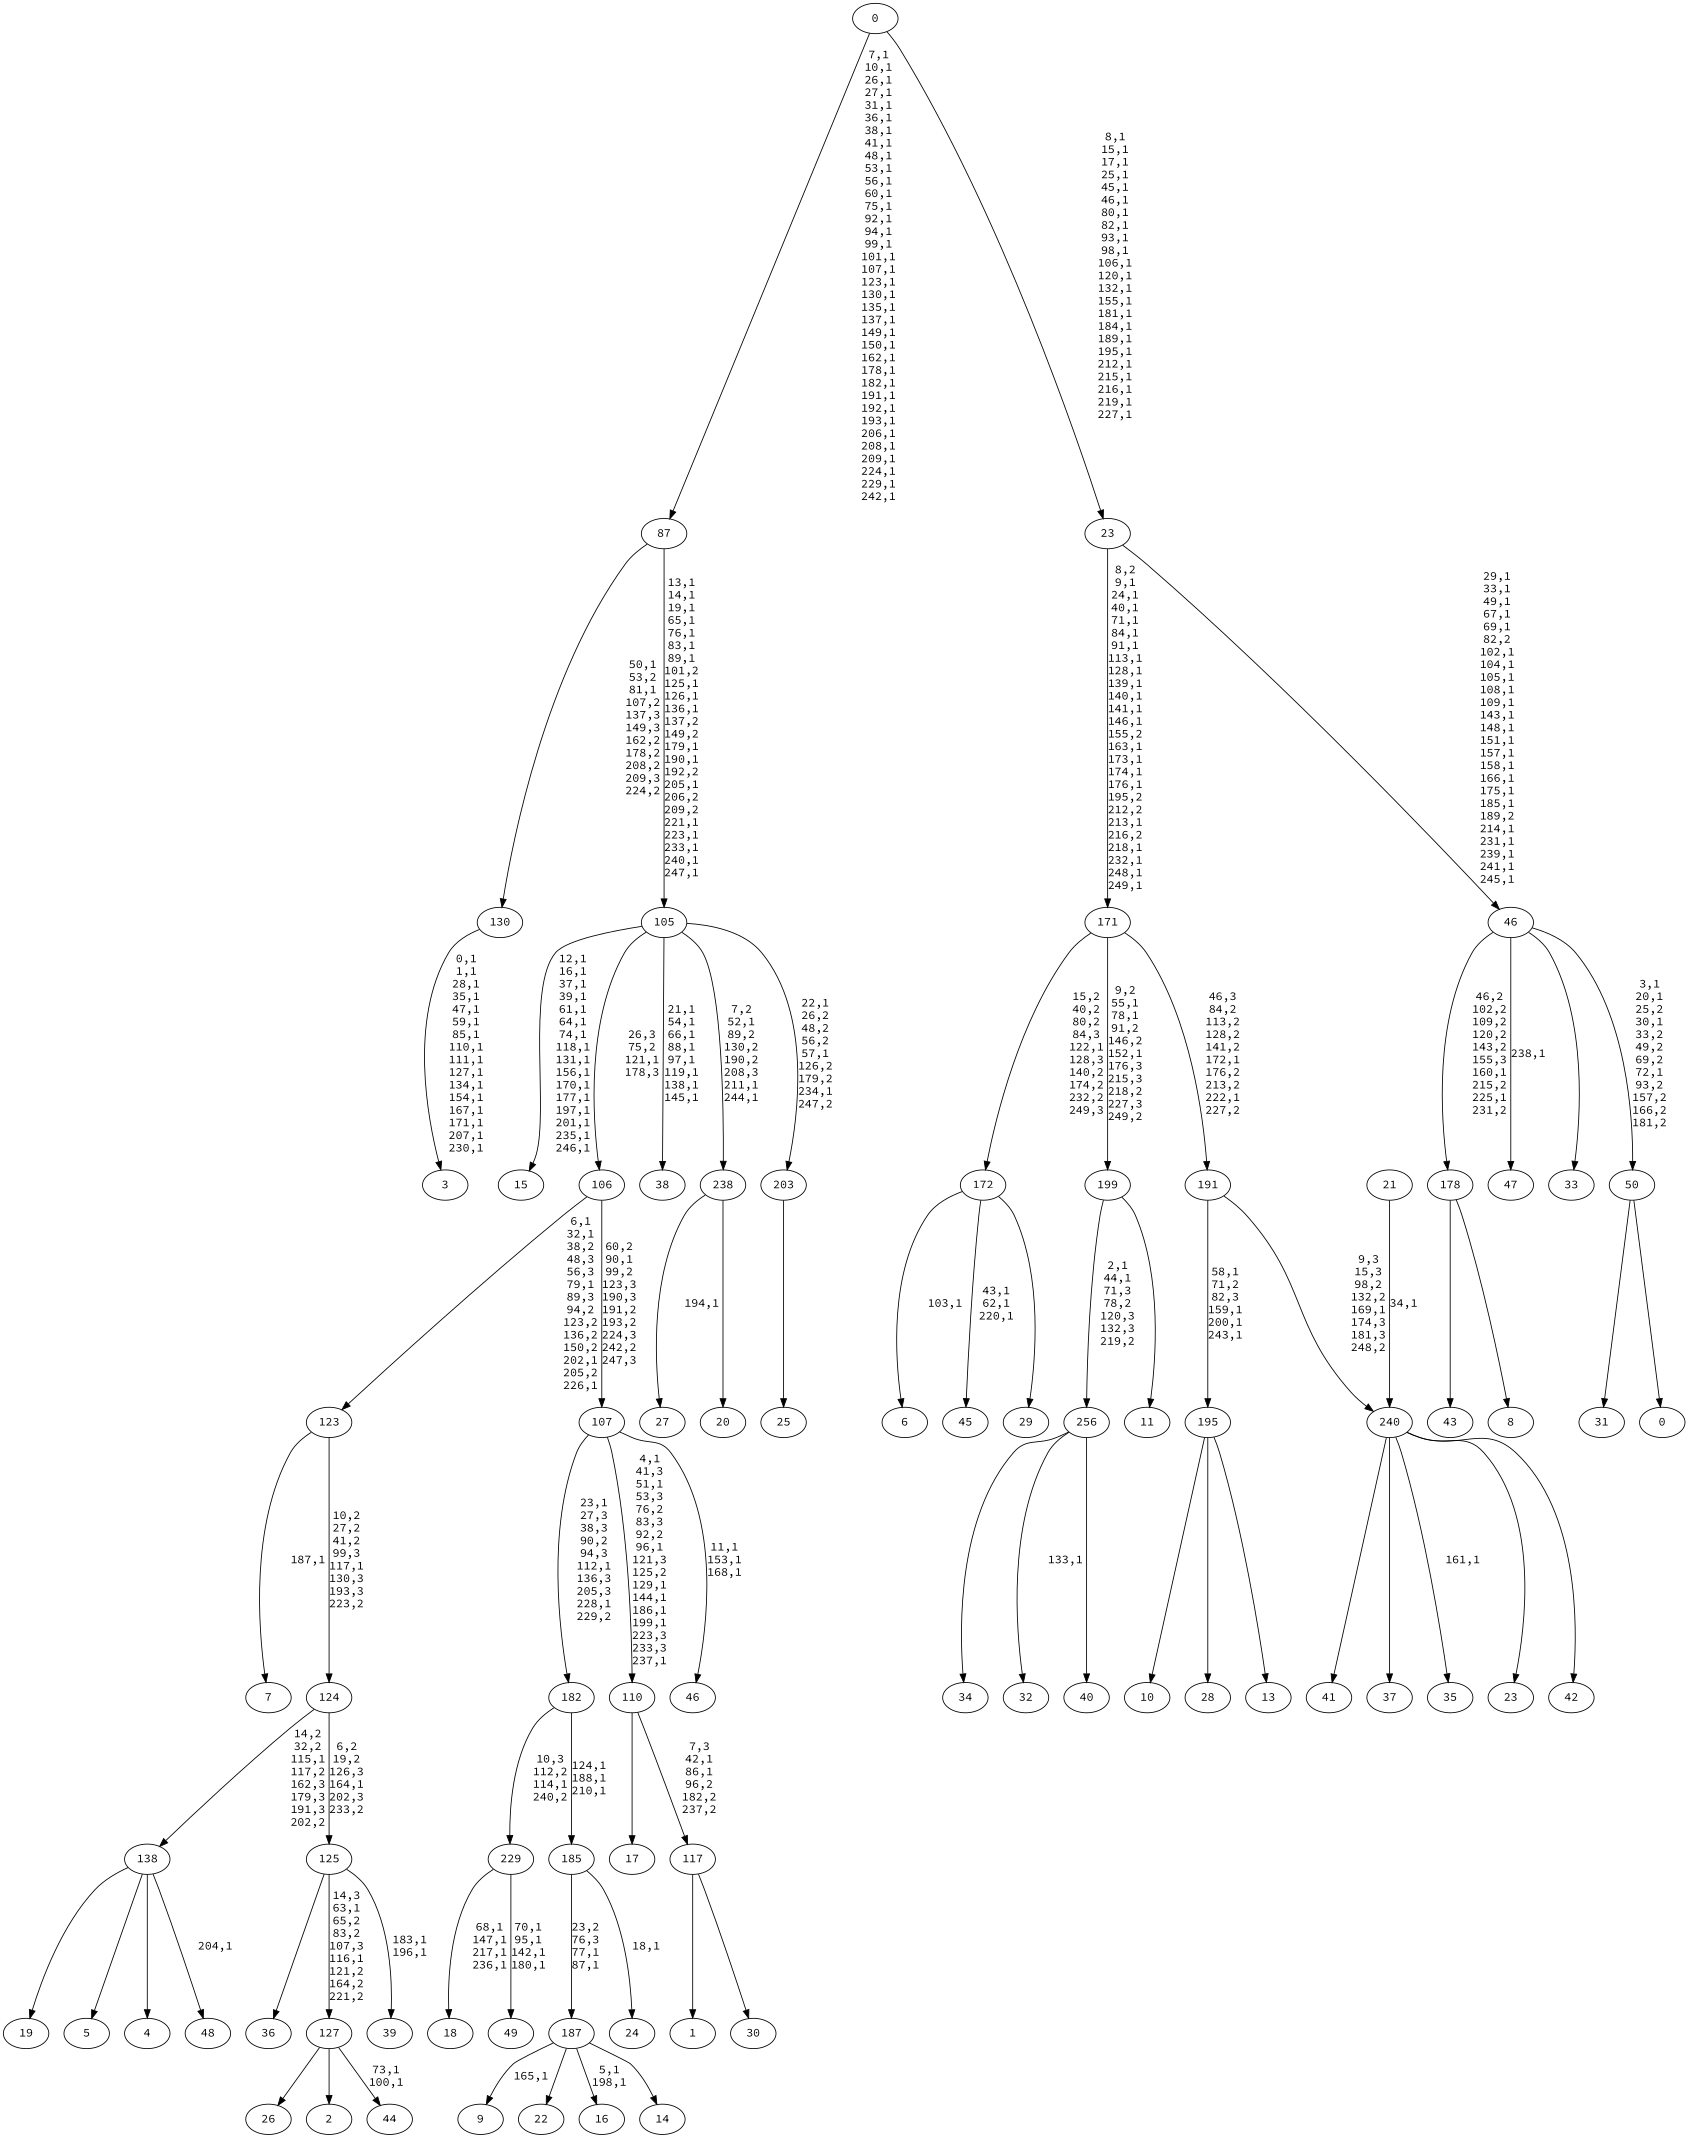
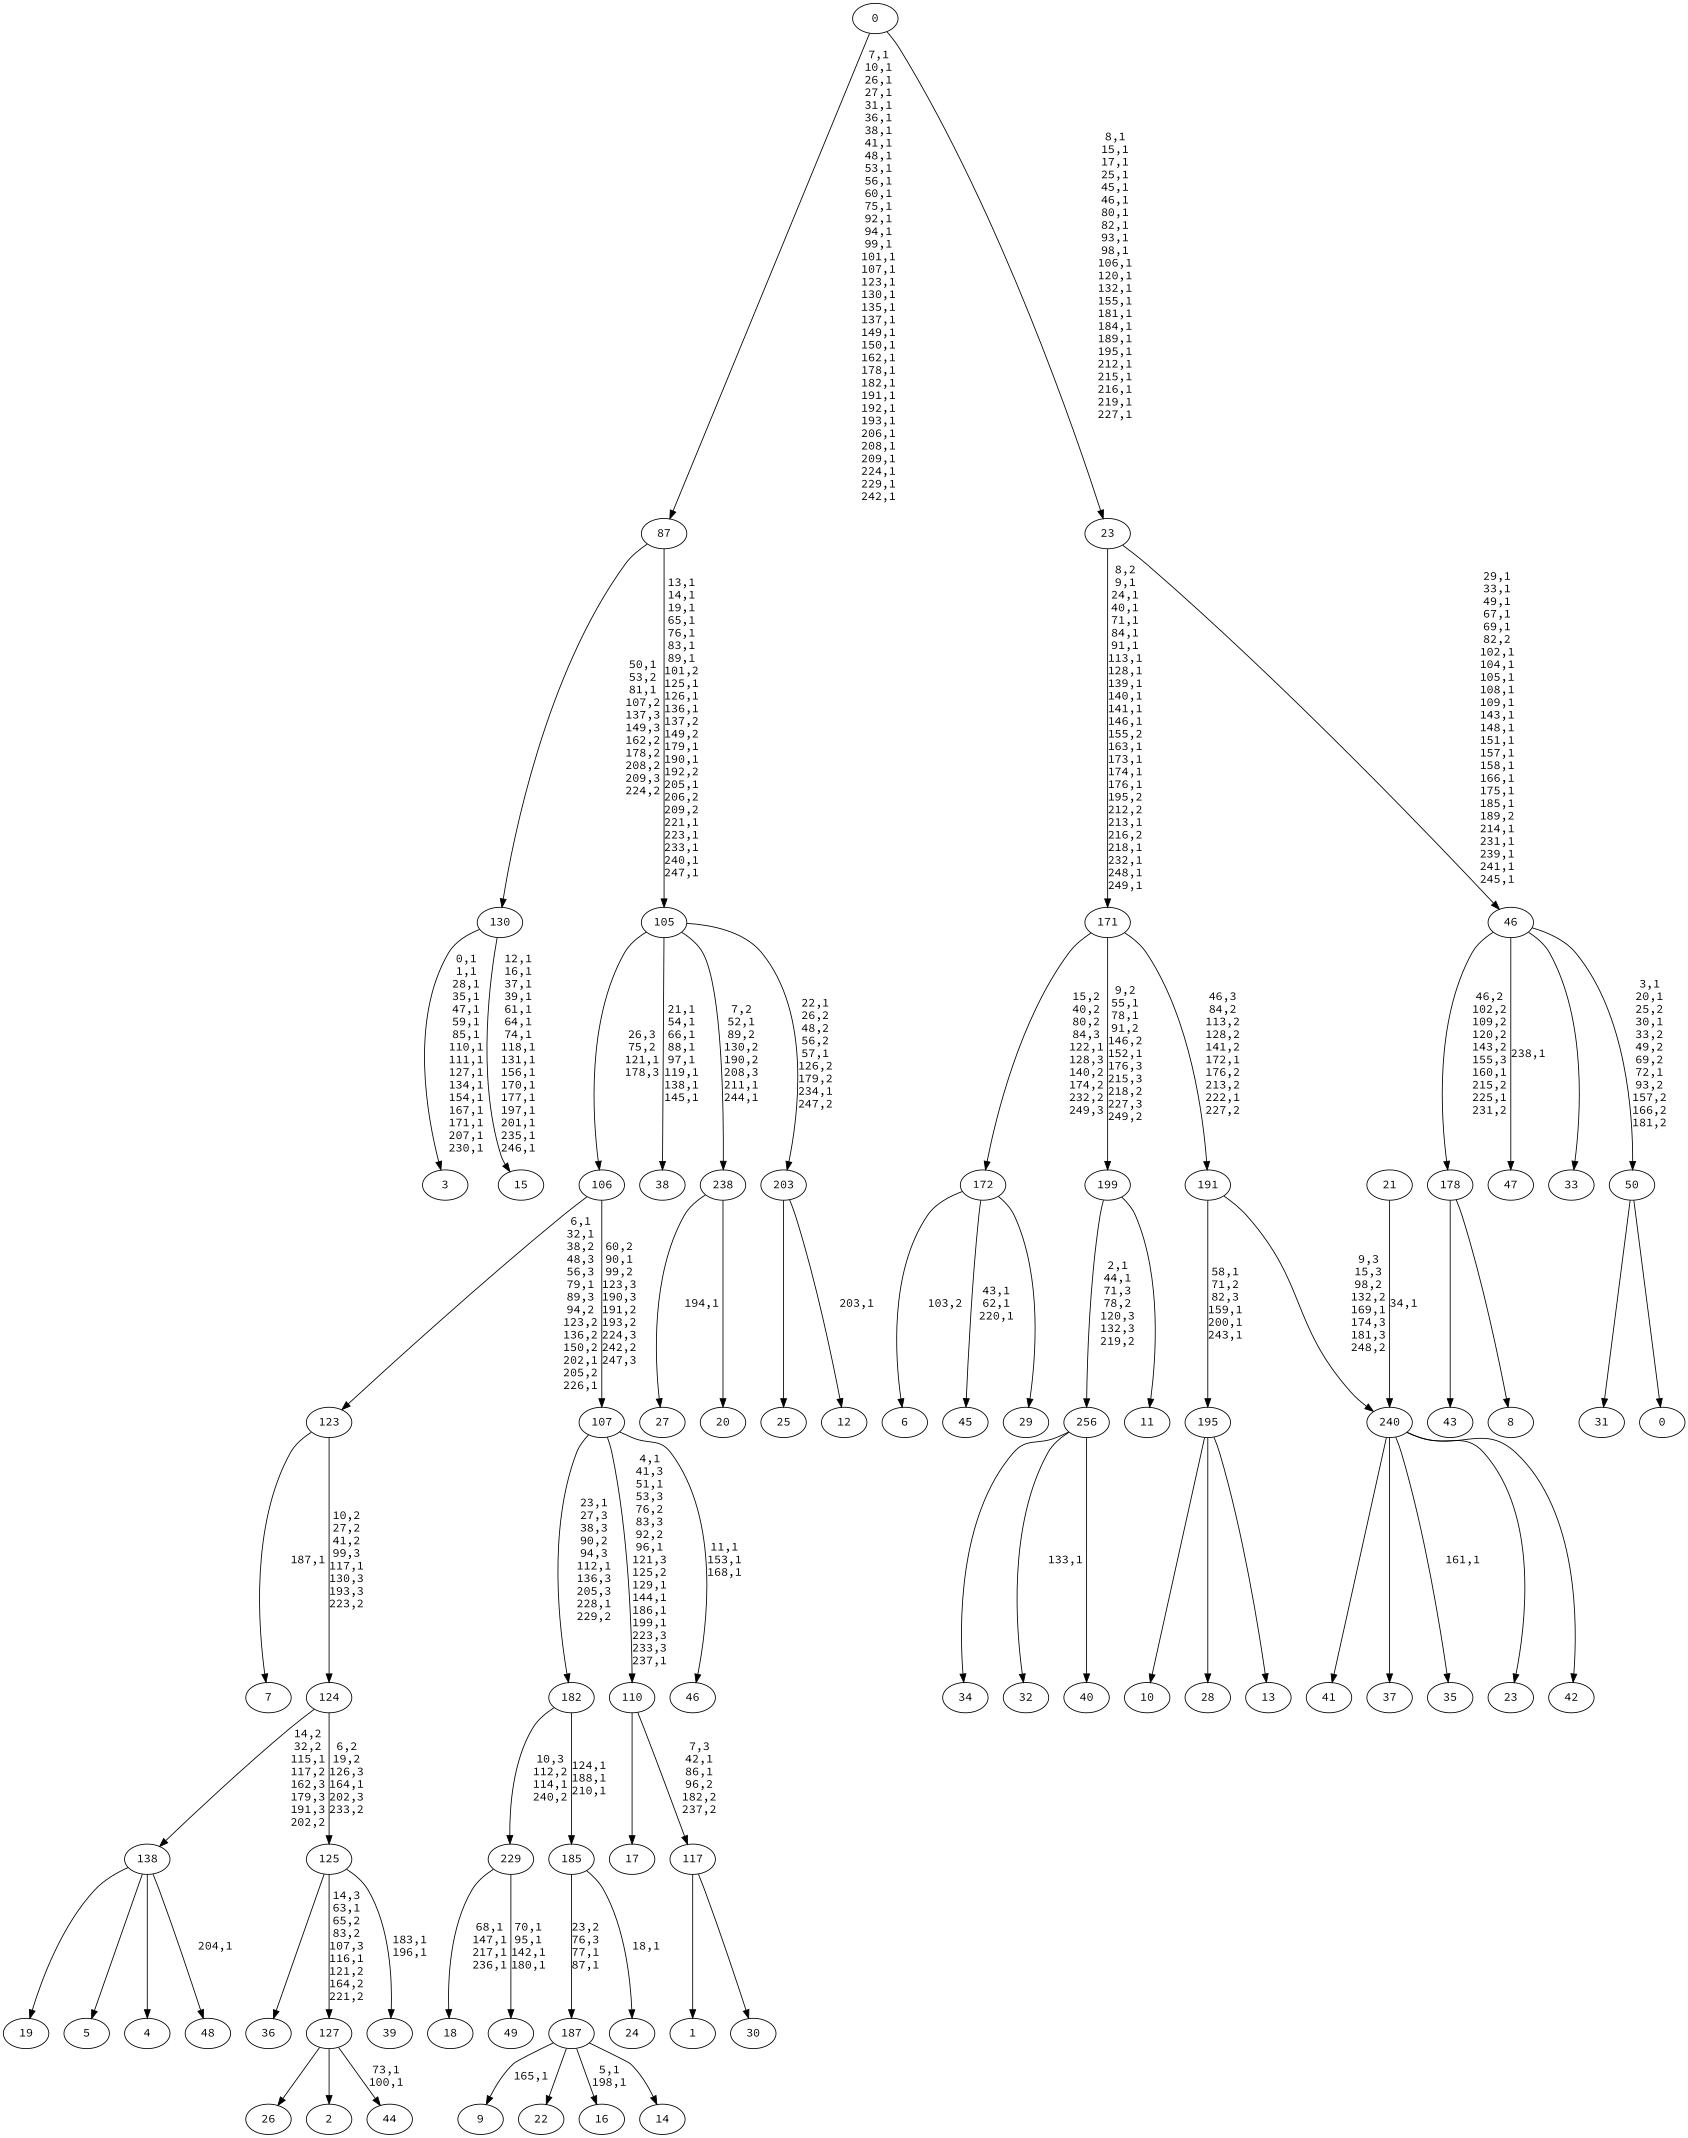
(541, 1012) -> (487, 1052)
(945, 1304) -> (945, 1304)
none -> (844, 1422)
